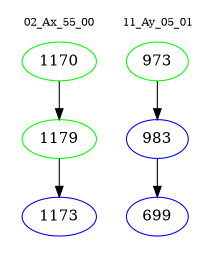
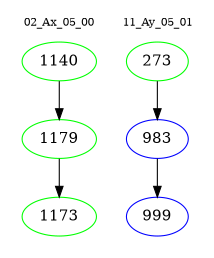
(59, 23) -> (59, 23)
(59, 61) -> (59, 61)
(157, 61) -> (157, 61)
(59, 217) -> (59, 217)
(157, 217) -> (157, 217)
